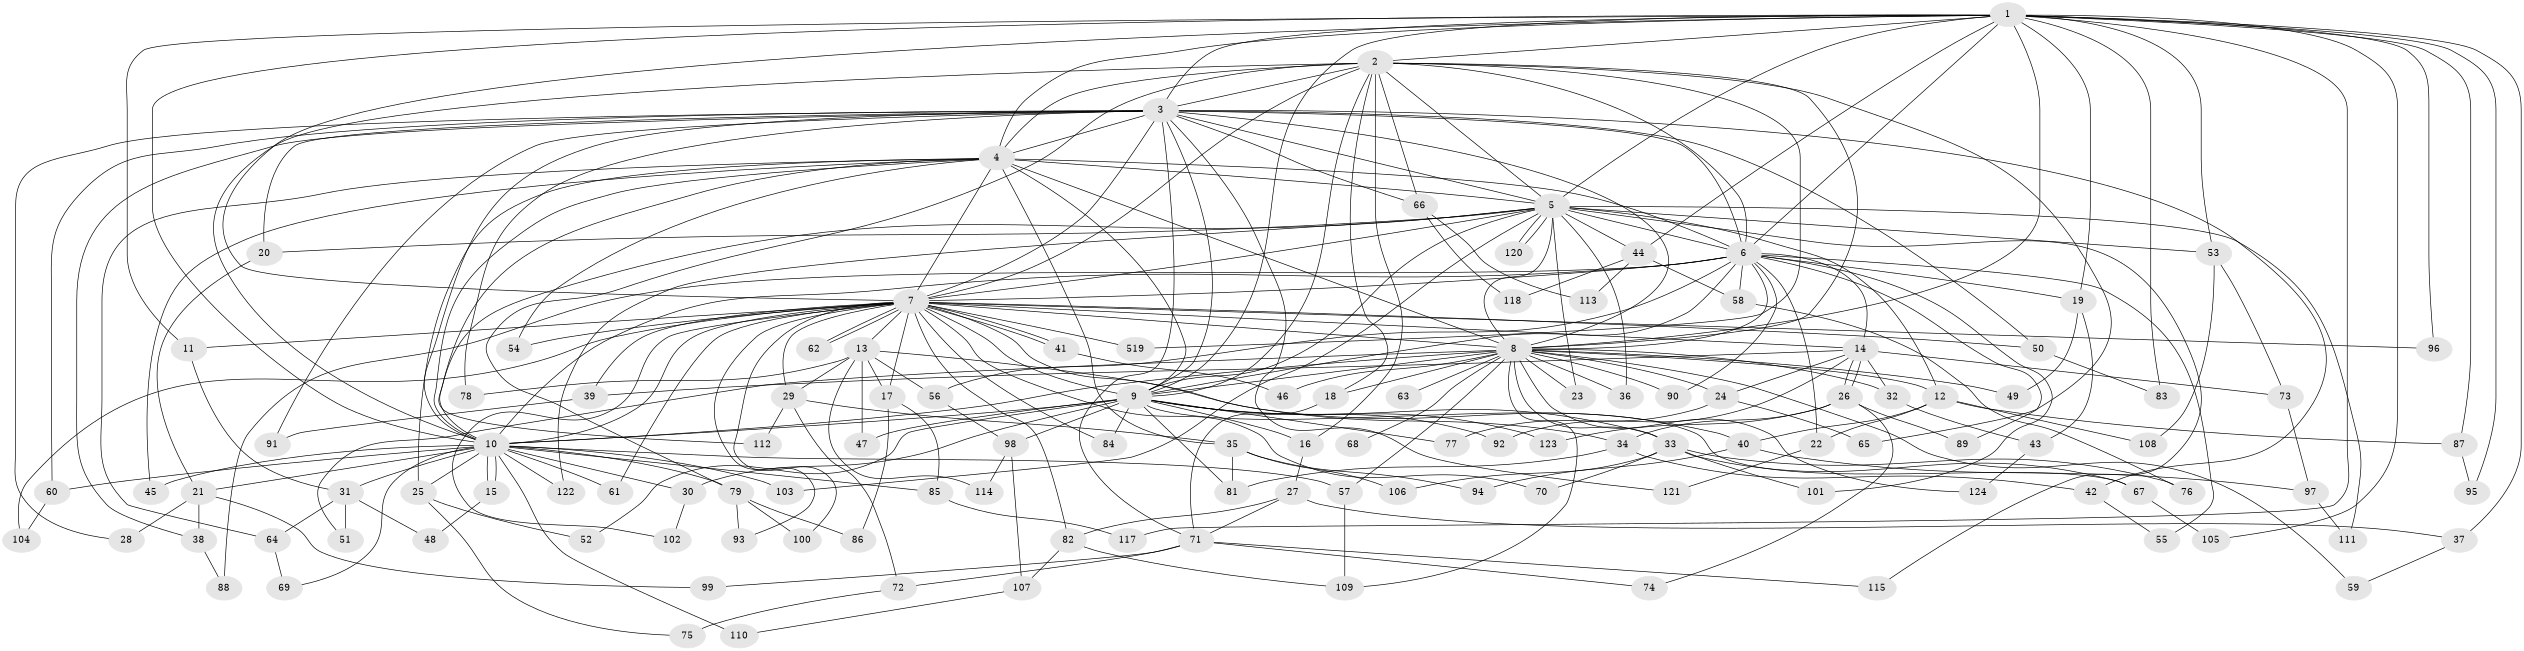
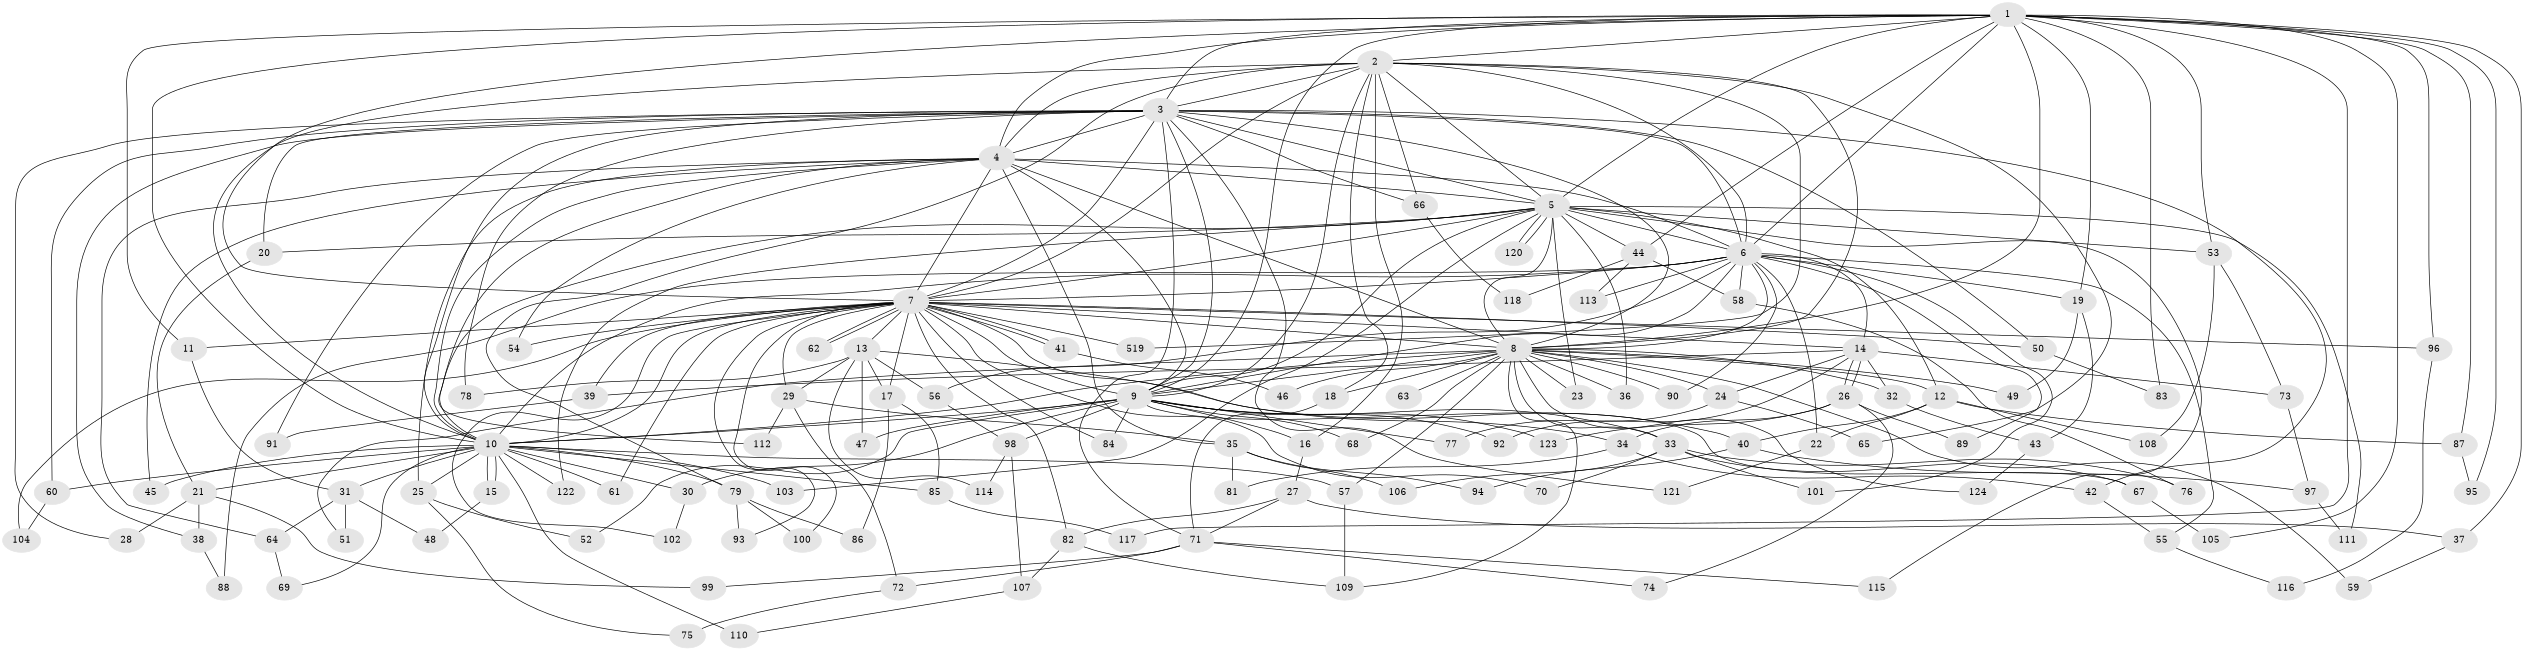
(1490, 266) -> (1670, 276)
(1183, 445) -> (1246, 417)
none -> (2286, 588)
